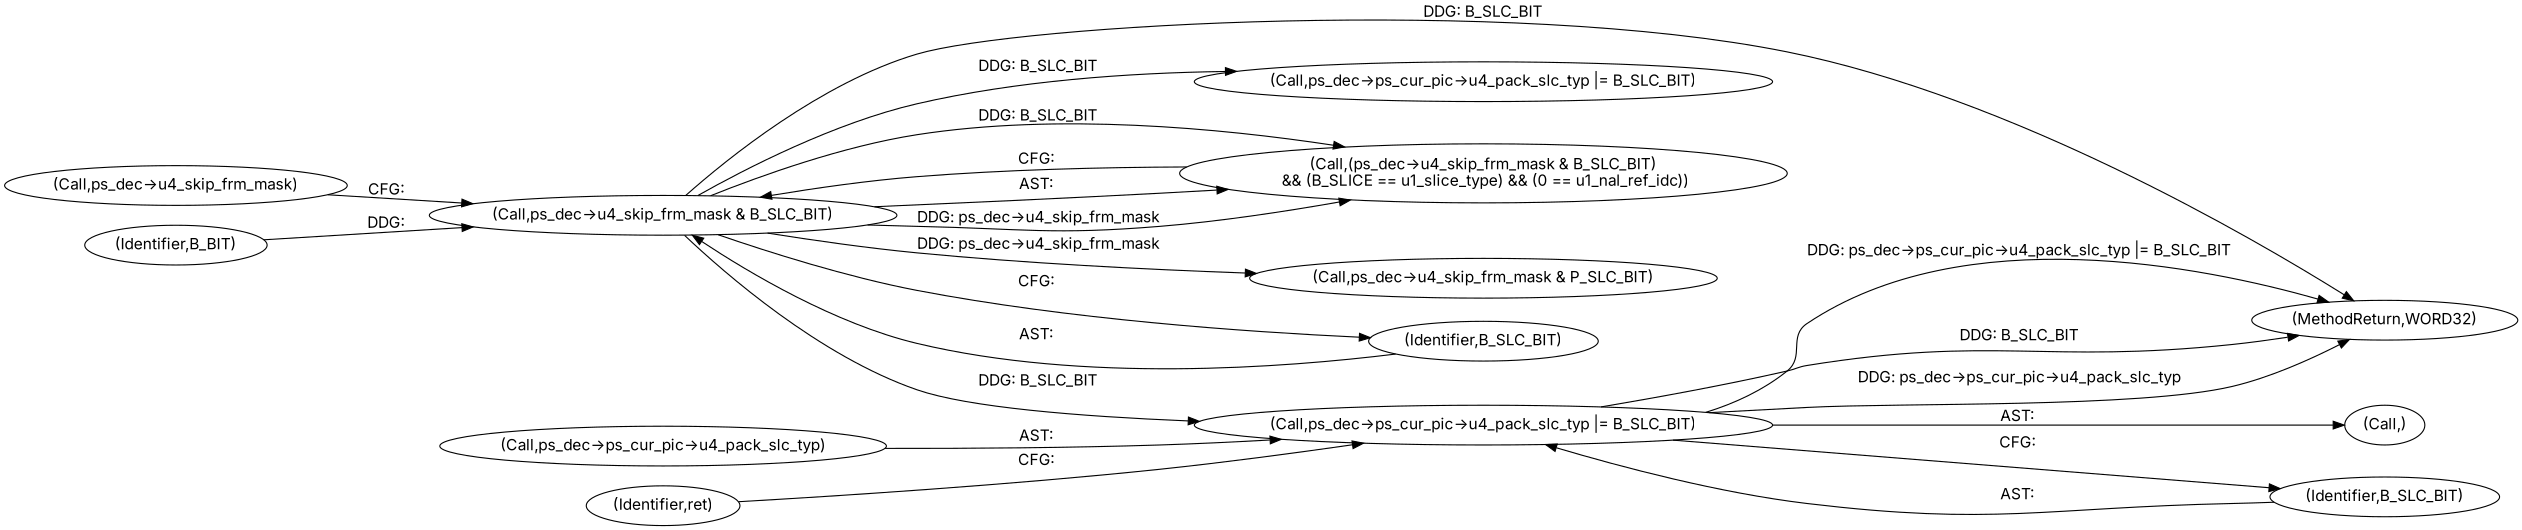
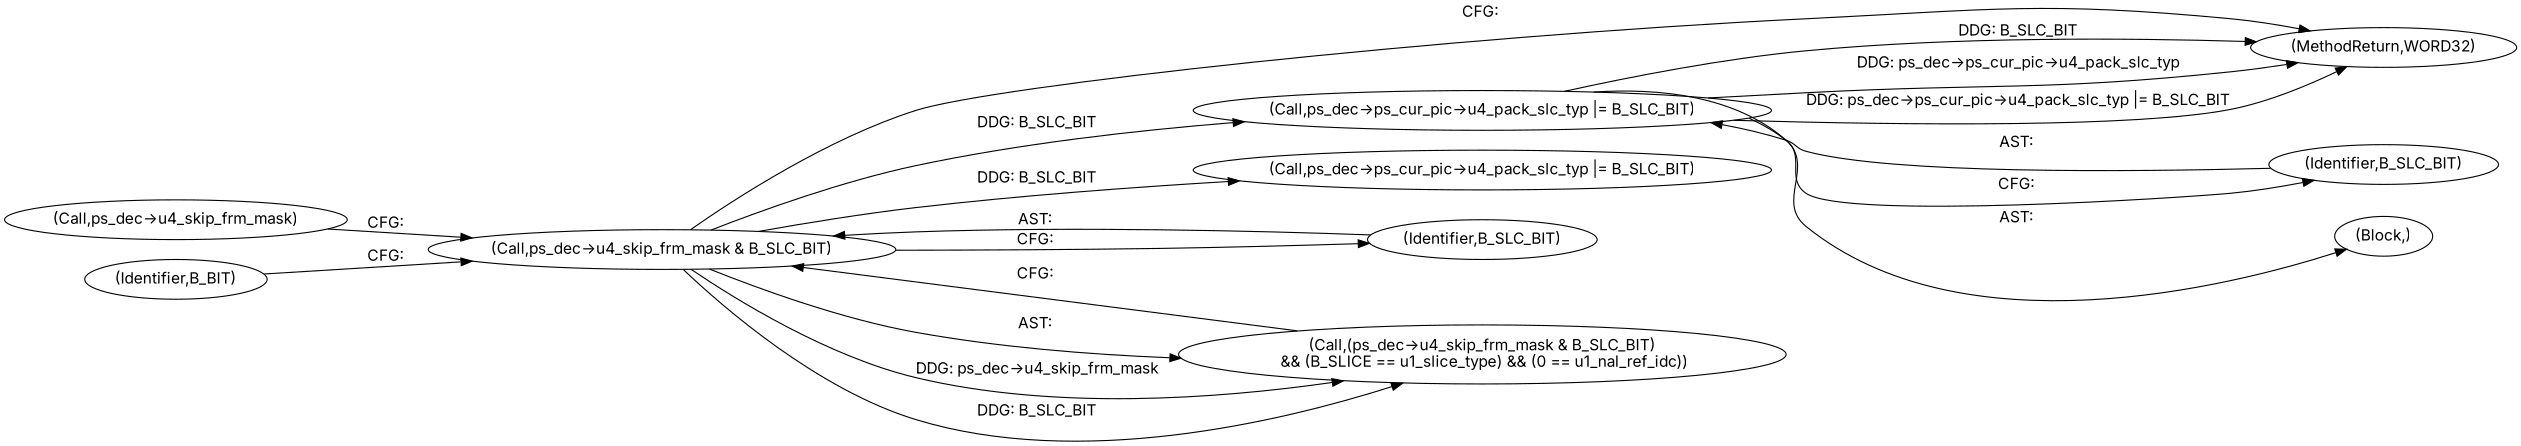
(1483, 13) -> (1482, 13)
(388, 224) -> (388, 257)
(1483, 278) -> none
(2385, 425) -> (2384, 236)
(663, 446) -> none
(663, 506) -> none
